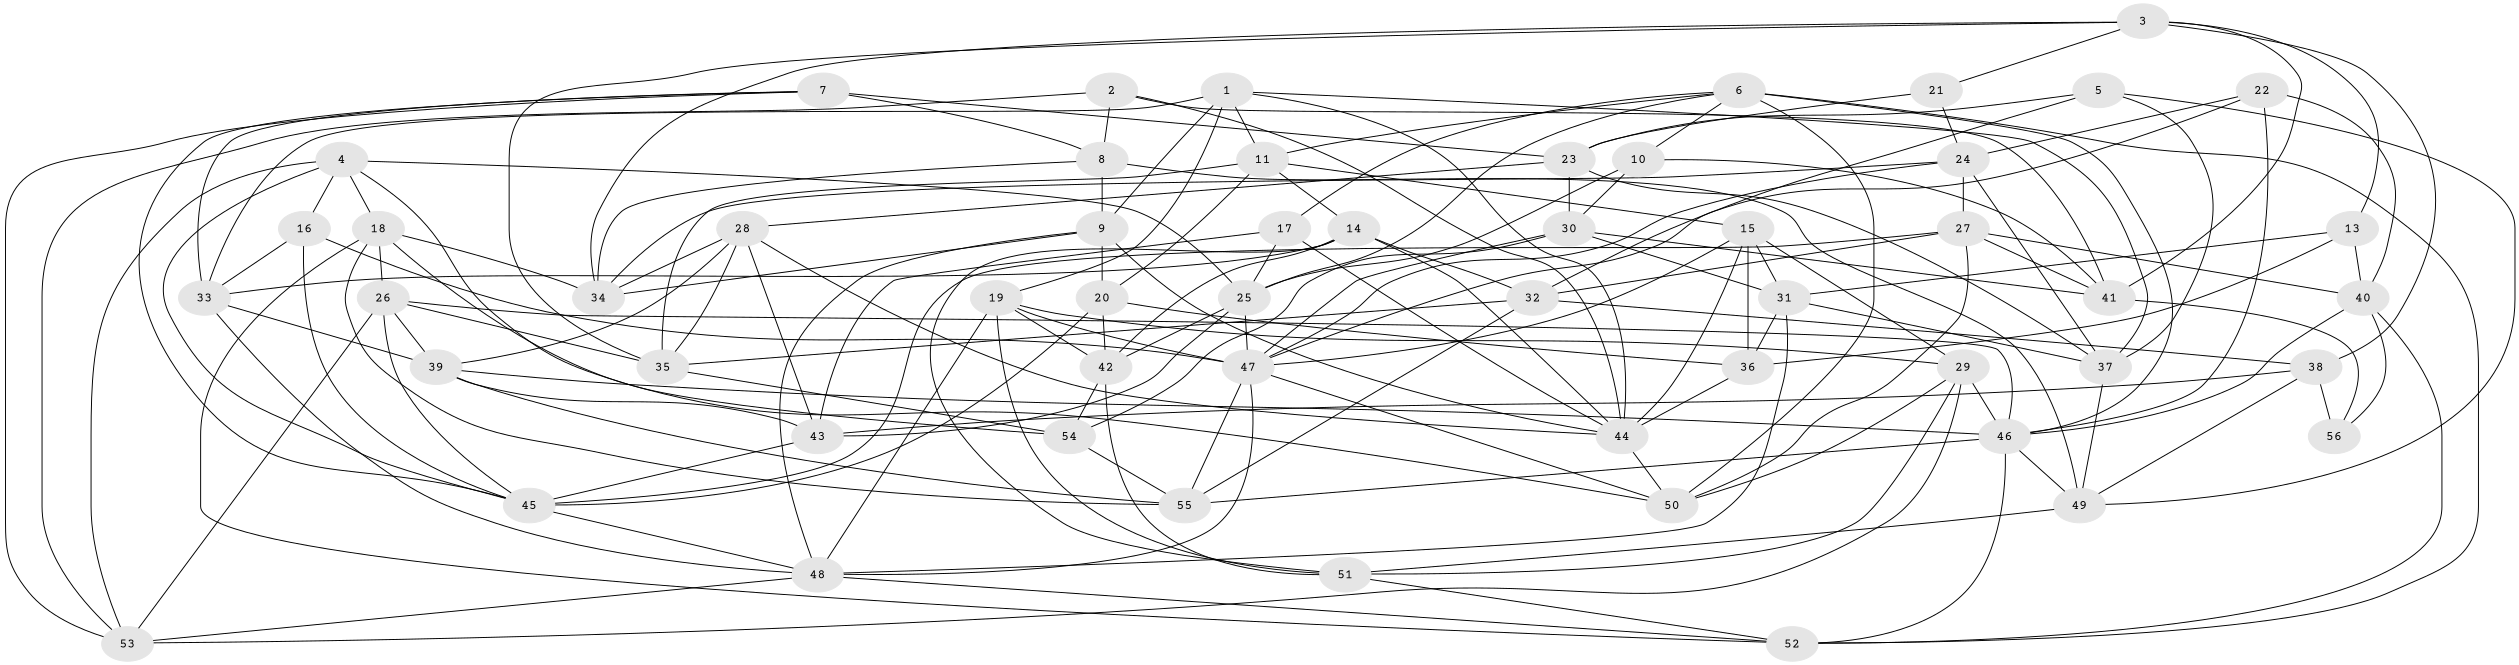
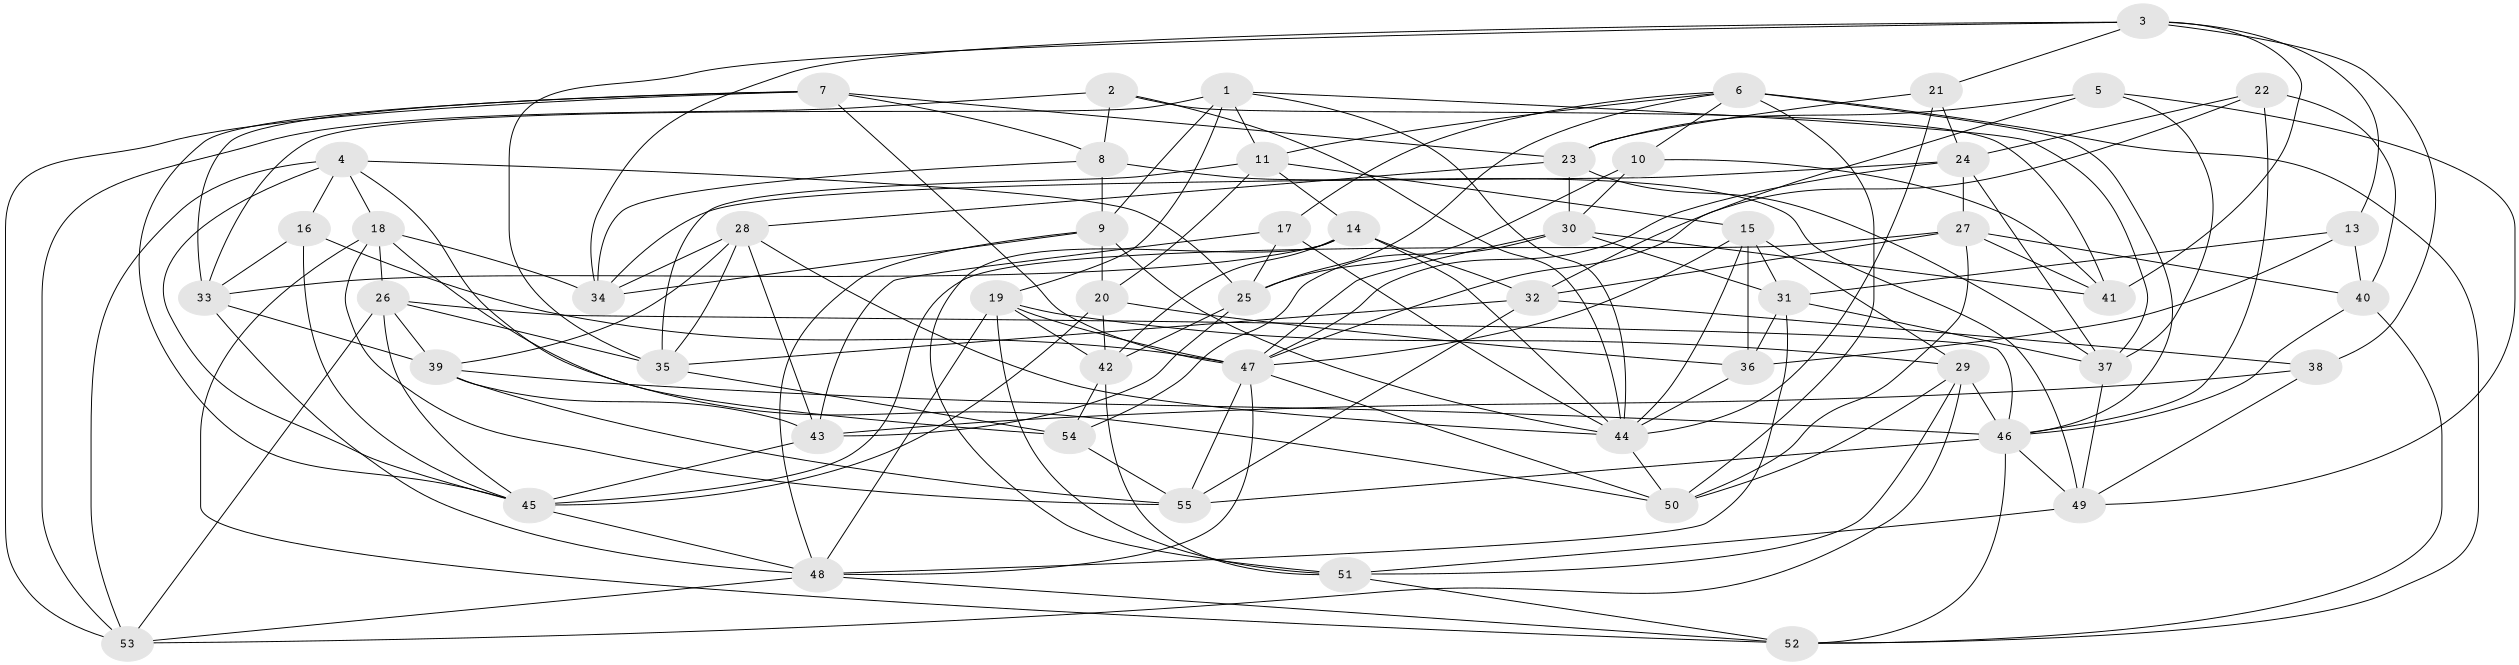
none -> (1865, 280)
(1247, 340) -> (1031, 281)
(2334, 436) -> none
